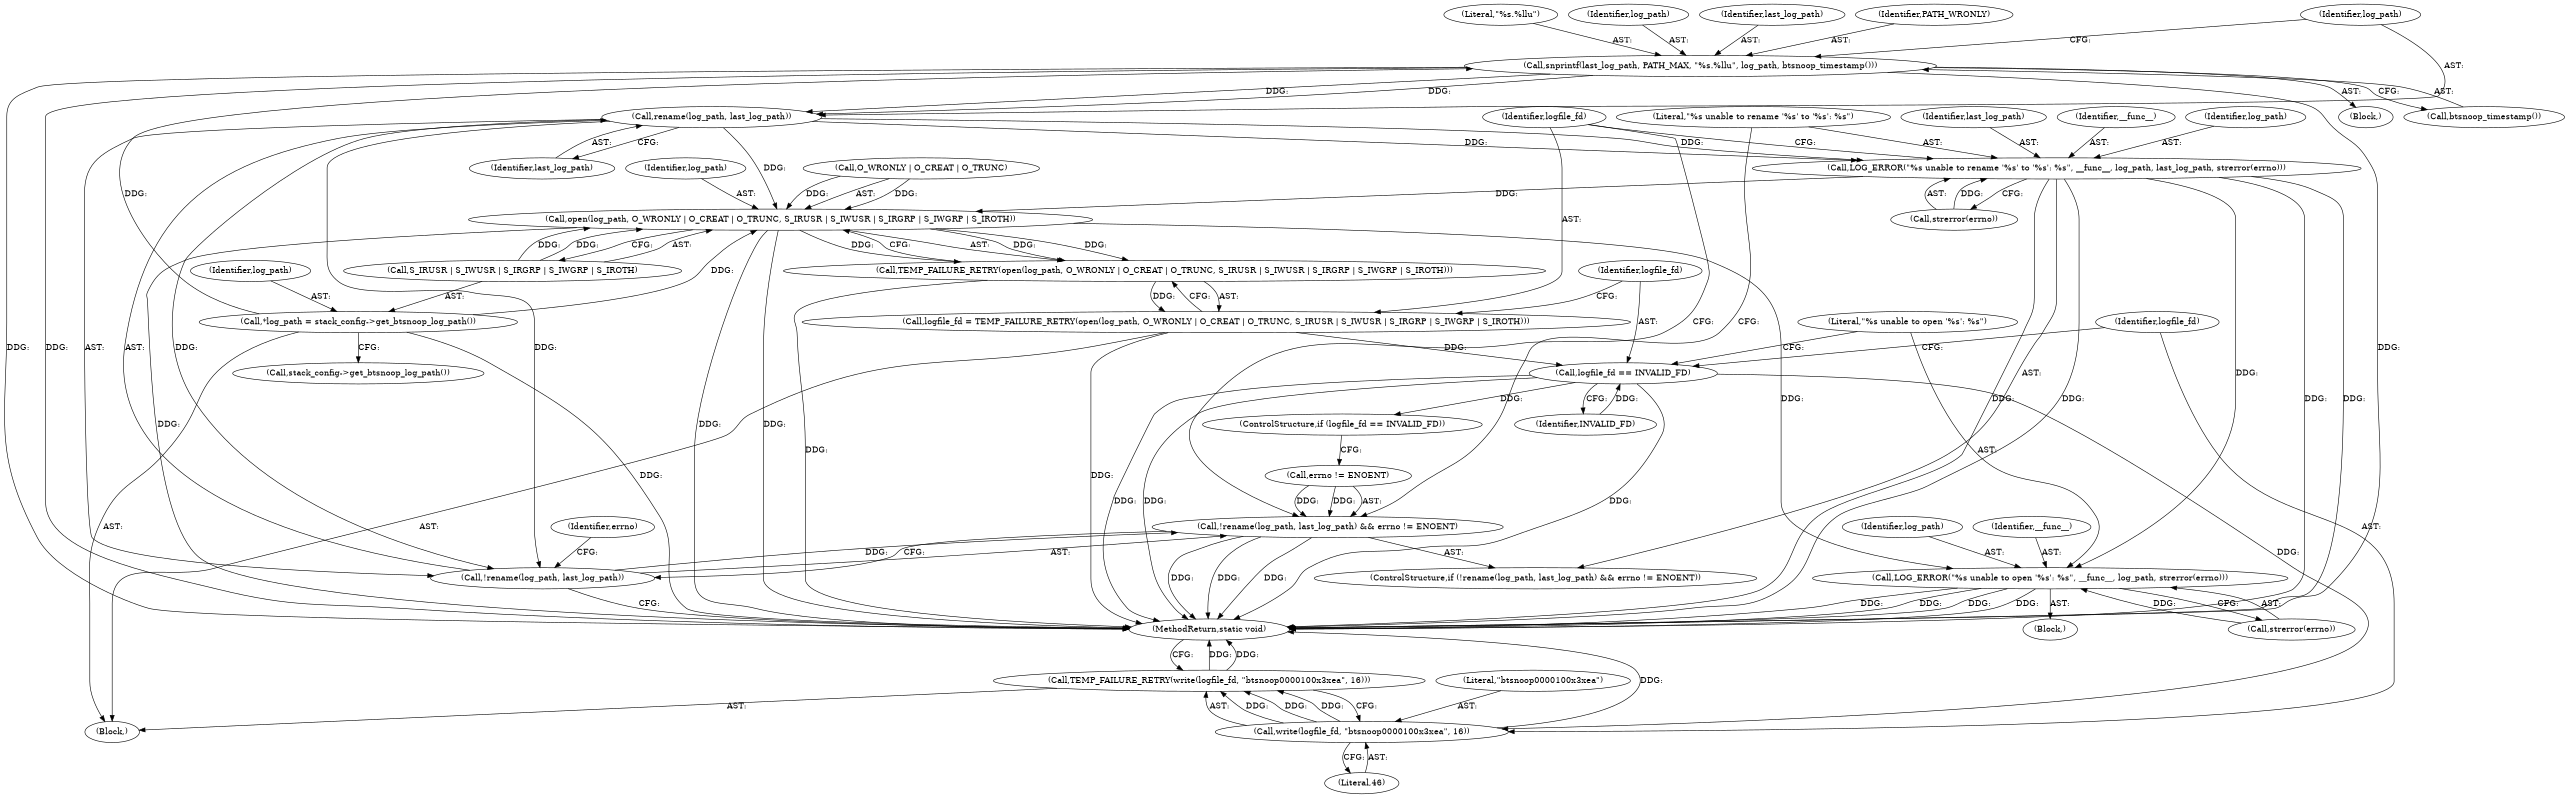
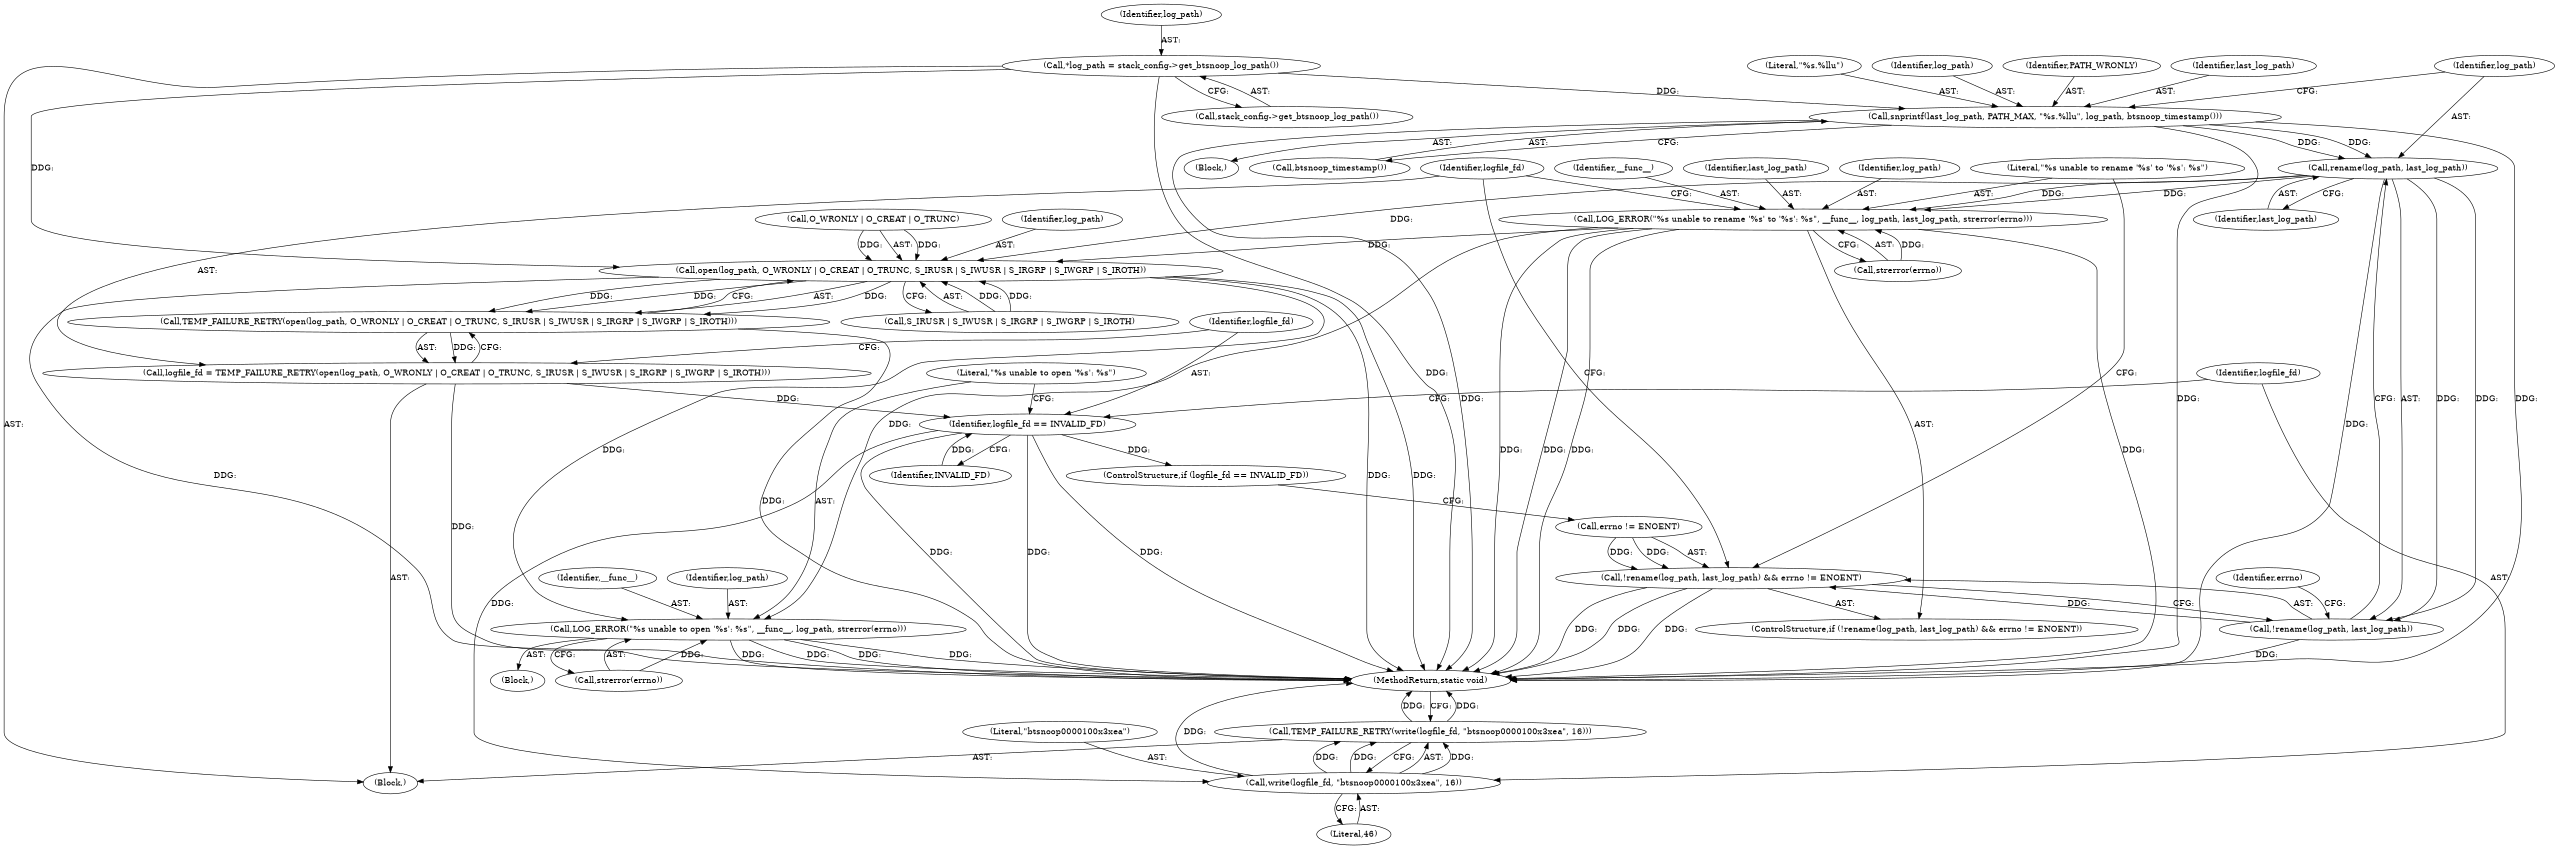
(438, 296) -> (1239, 90)
(136, 348) -> (2386, 399)
(1623, 373) -> (1028, 425)
(651, 604) -> (2268, 655)
none -> (2193, 652)
